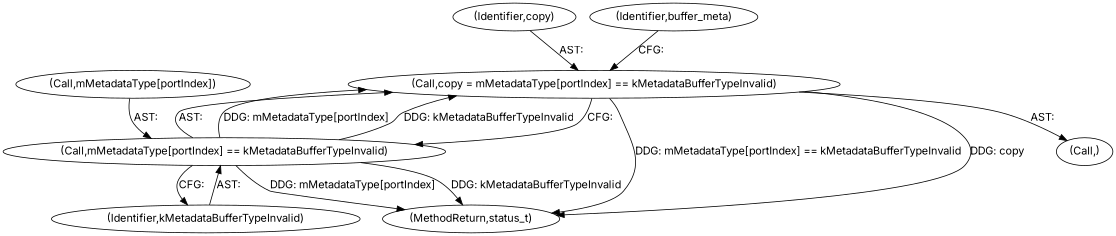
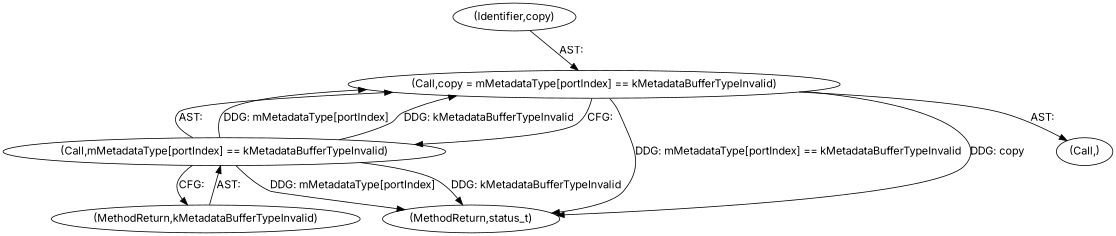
(674, 17) -> none
(133, 84) -> none
(206, 219) -> (206, 219)
